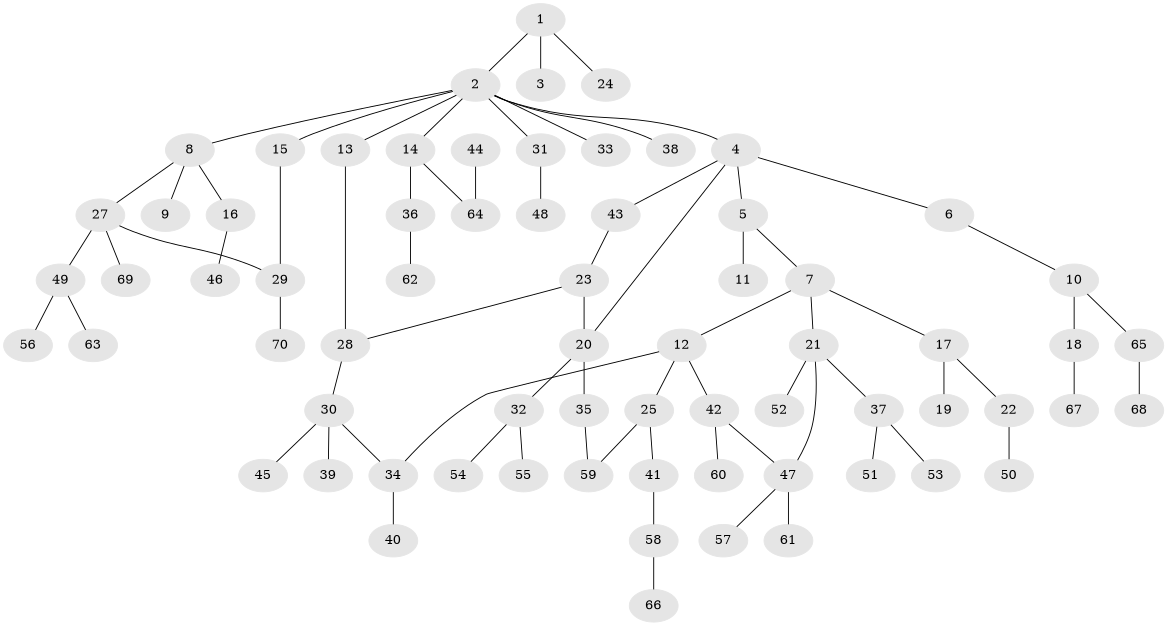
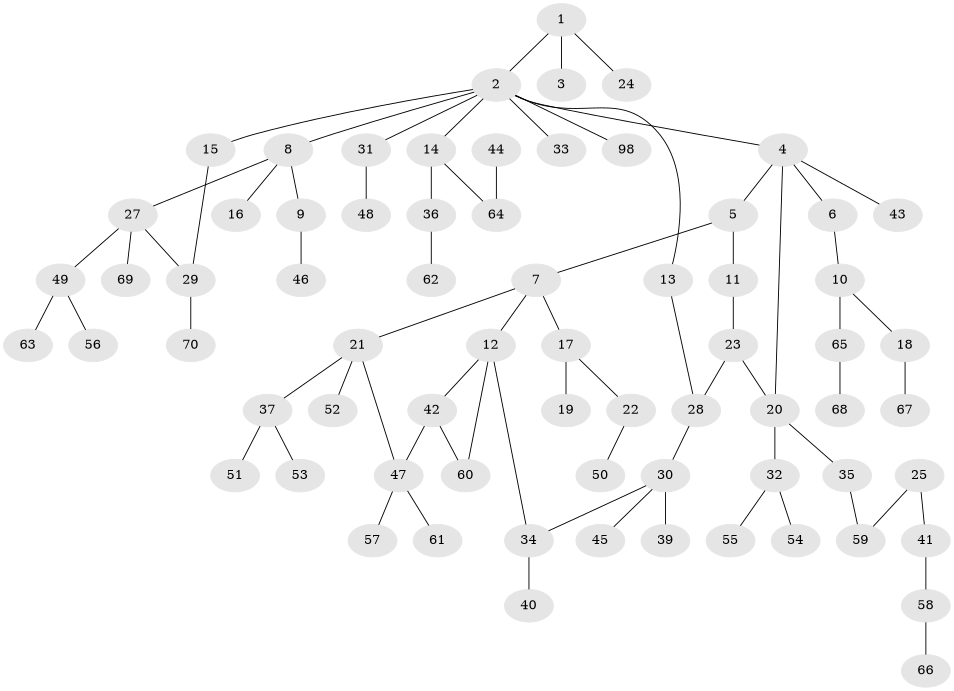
(671, 150) -> (627, 150)
(223, 248) -> (301, 248)
(600, 248) -> (733, 313)
(665, 378) -> (478, 410)
